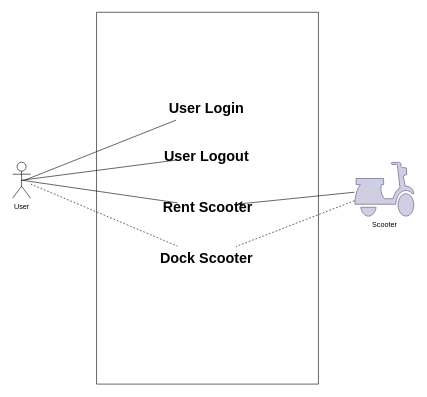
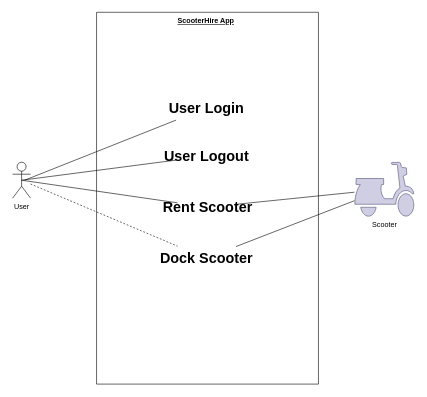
none -> (206, 21)
(242, 204) -> (240, 204)
(296, 224) -> (296, 224)
